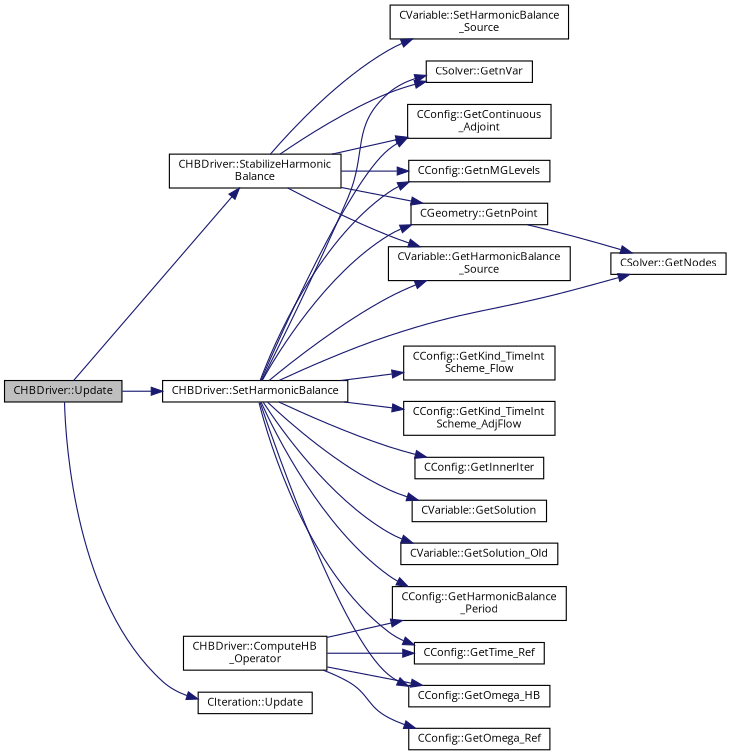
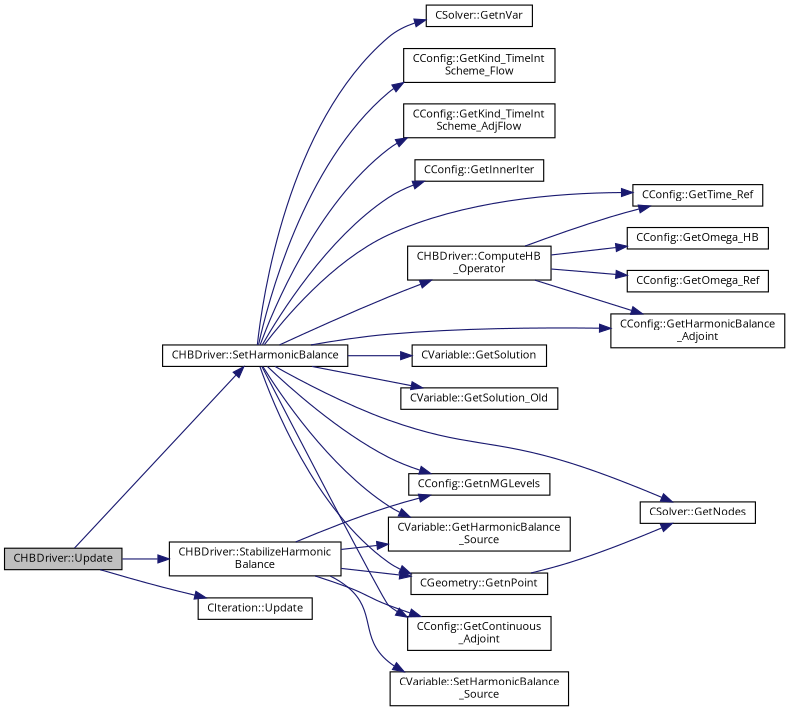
(345, 114) -> none
(329, 578) -> (350, 313)
(479, 604) -> (698, 331)
